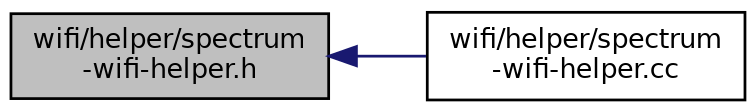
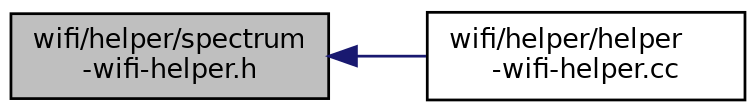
(586, 56) -> (586, 56)
